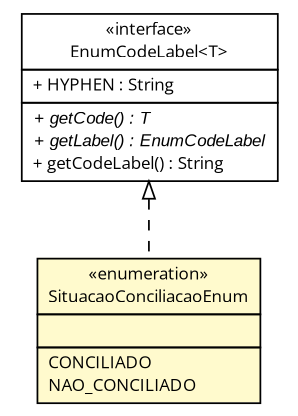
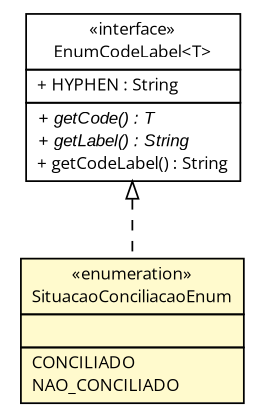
(150, 141) -> (114, 141)
